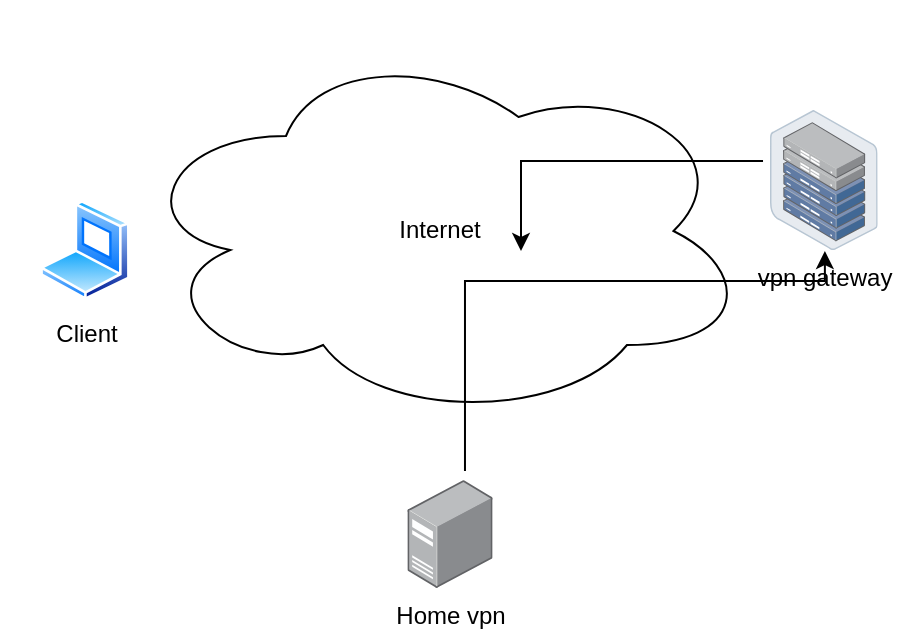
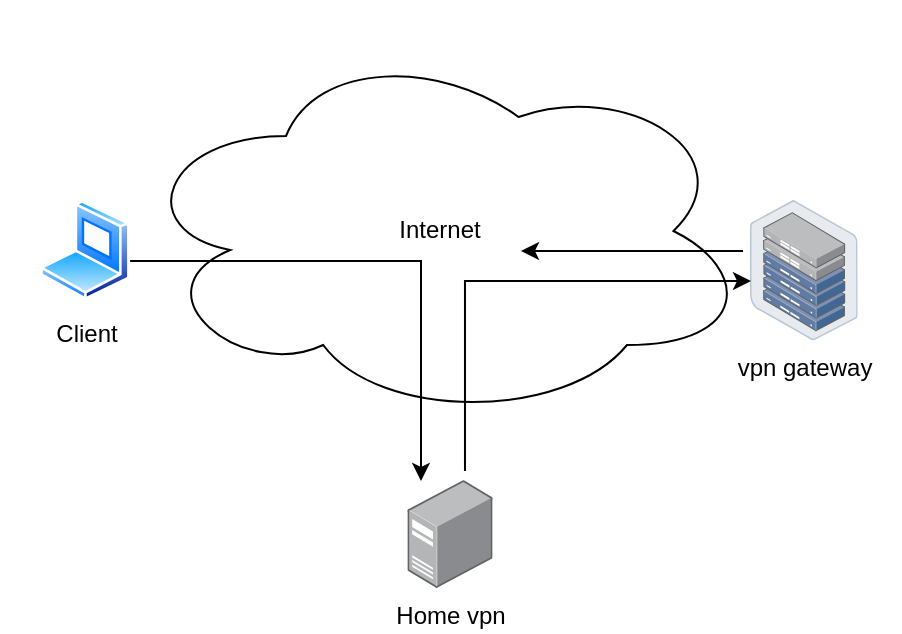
(825, 181) -> (805, 271)
none -> (379, 261)
